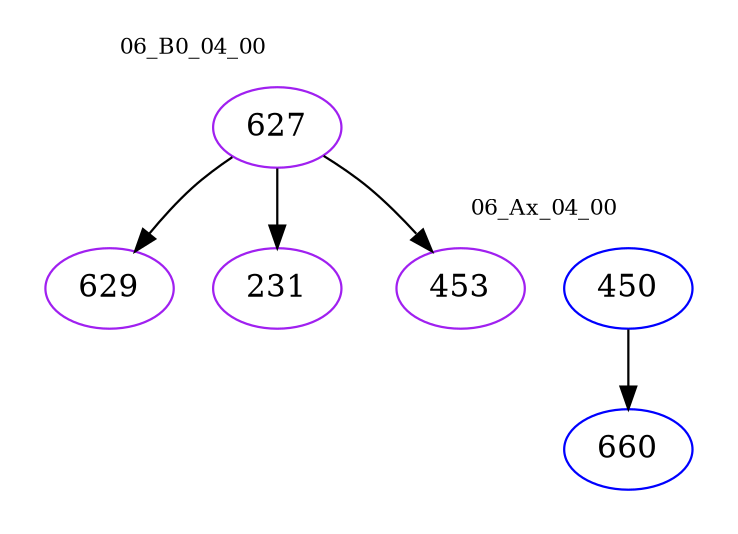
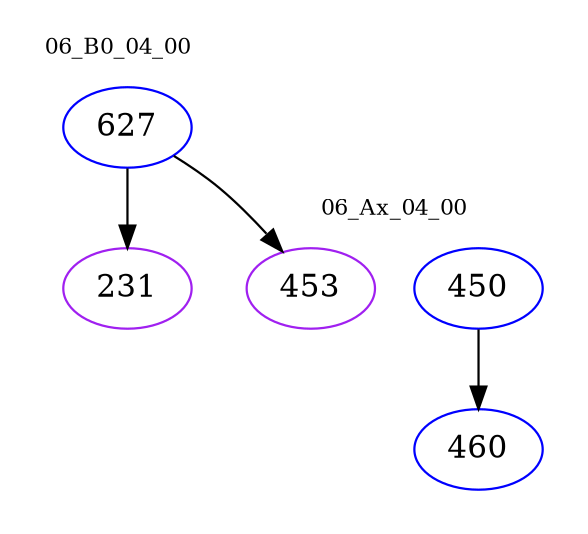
(277, 127) -> (127, 127)
(110, 288) -> none
(628, 449) -> (479, 449)
